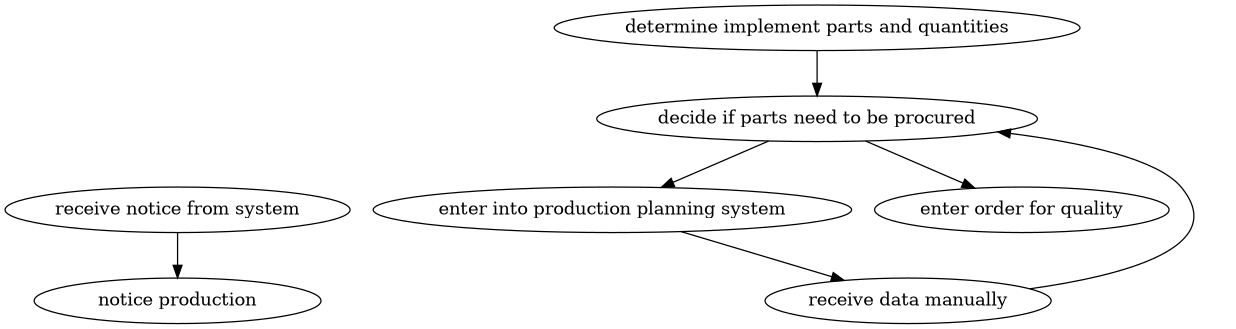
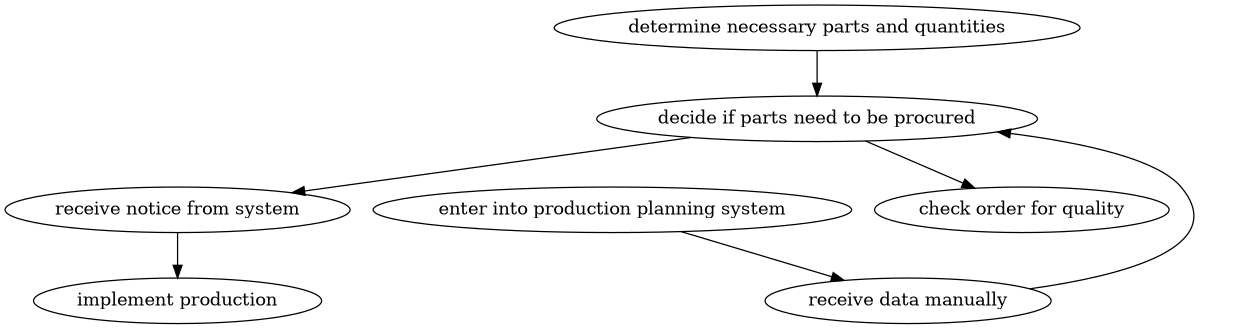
(817, 28) -> (817, 28)
(721, 162) -> (498, 164)
(1022, 210) -> (1022, 210)
(178, 301) -> (178, 301)
